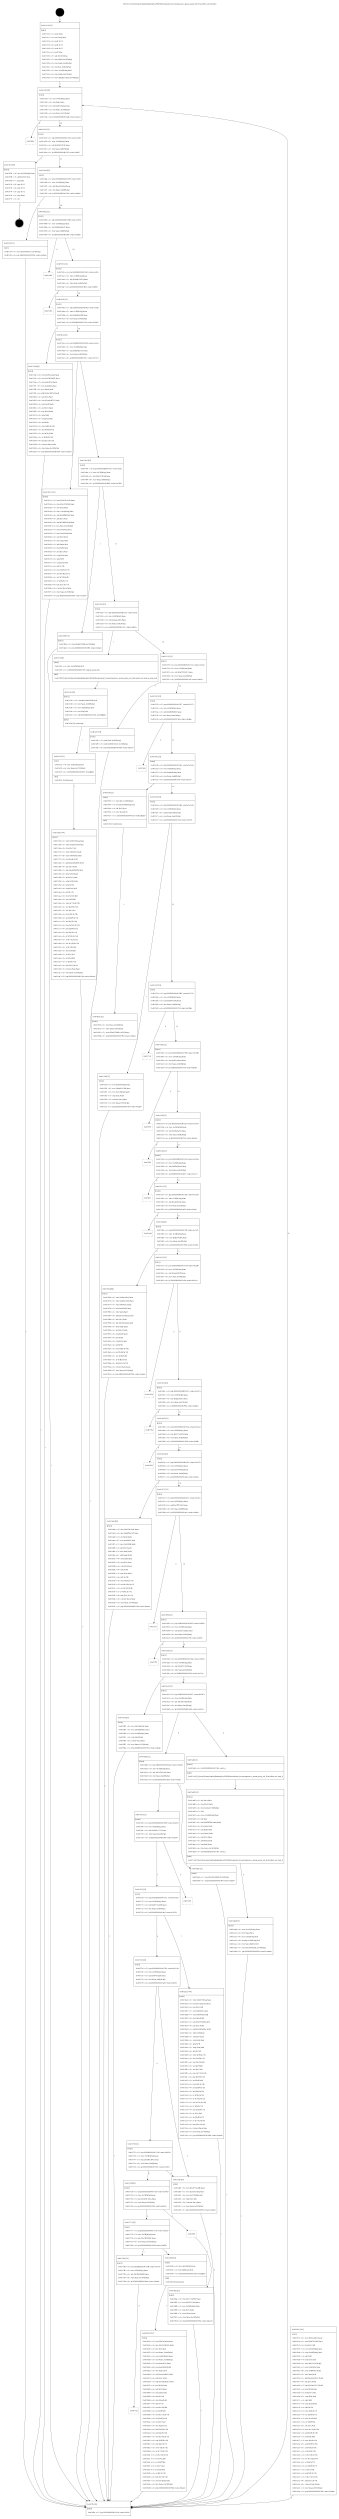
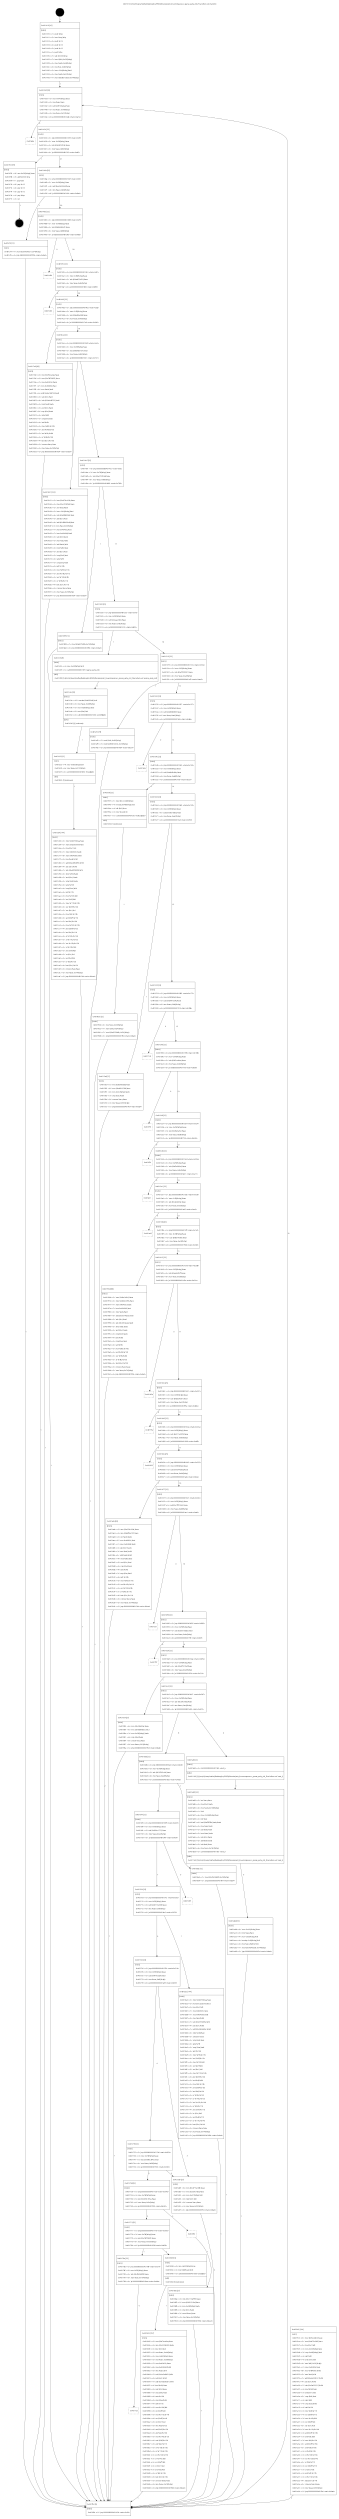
(60, 123) -> none
none -> (94, 1769)
